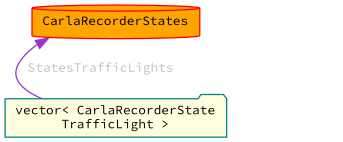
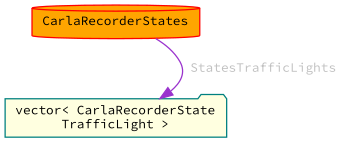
(16, 74) -> (180, 62)
